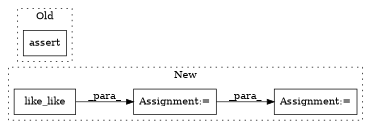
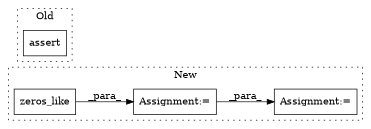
(45, 102) -> (45, 102)
